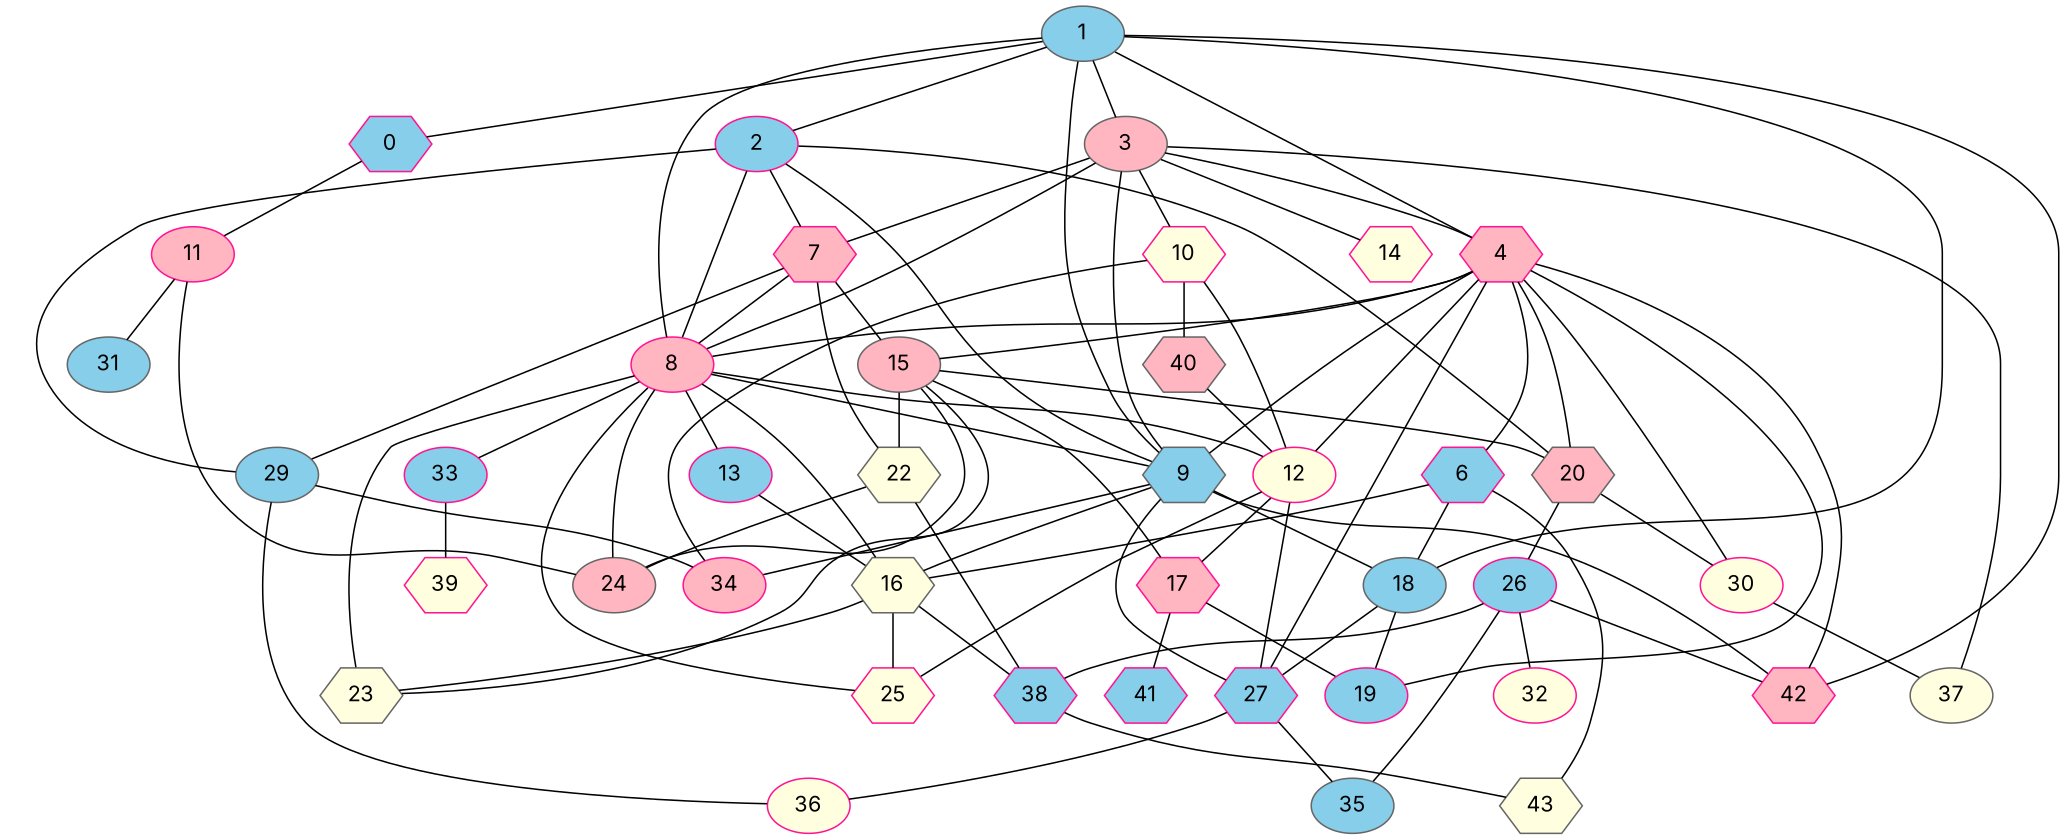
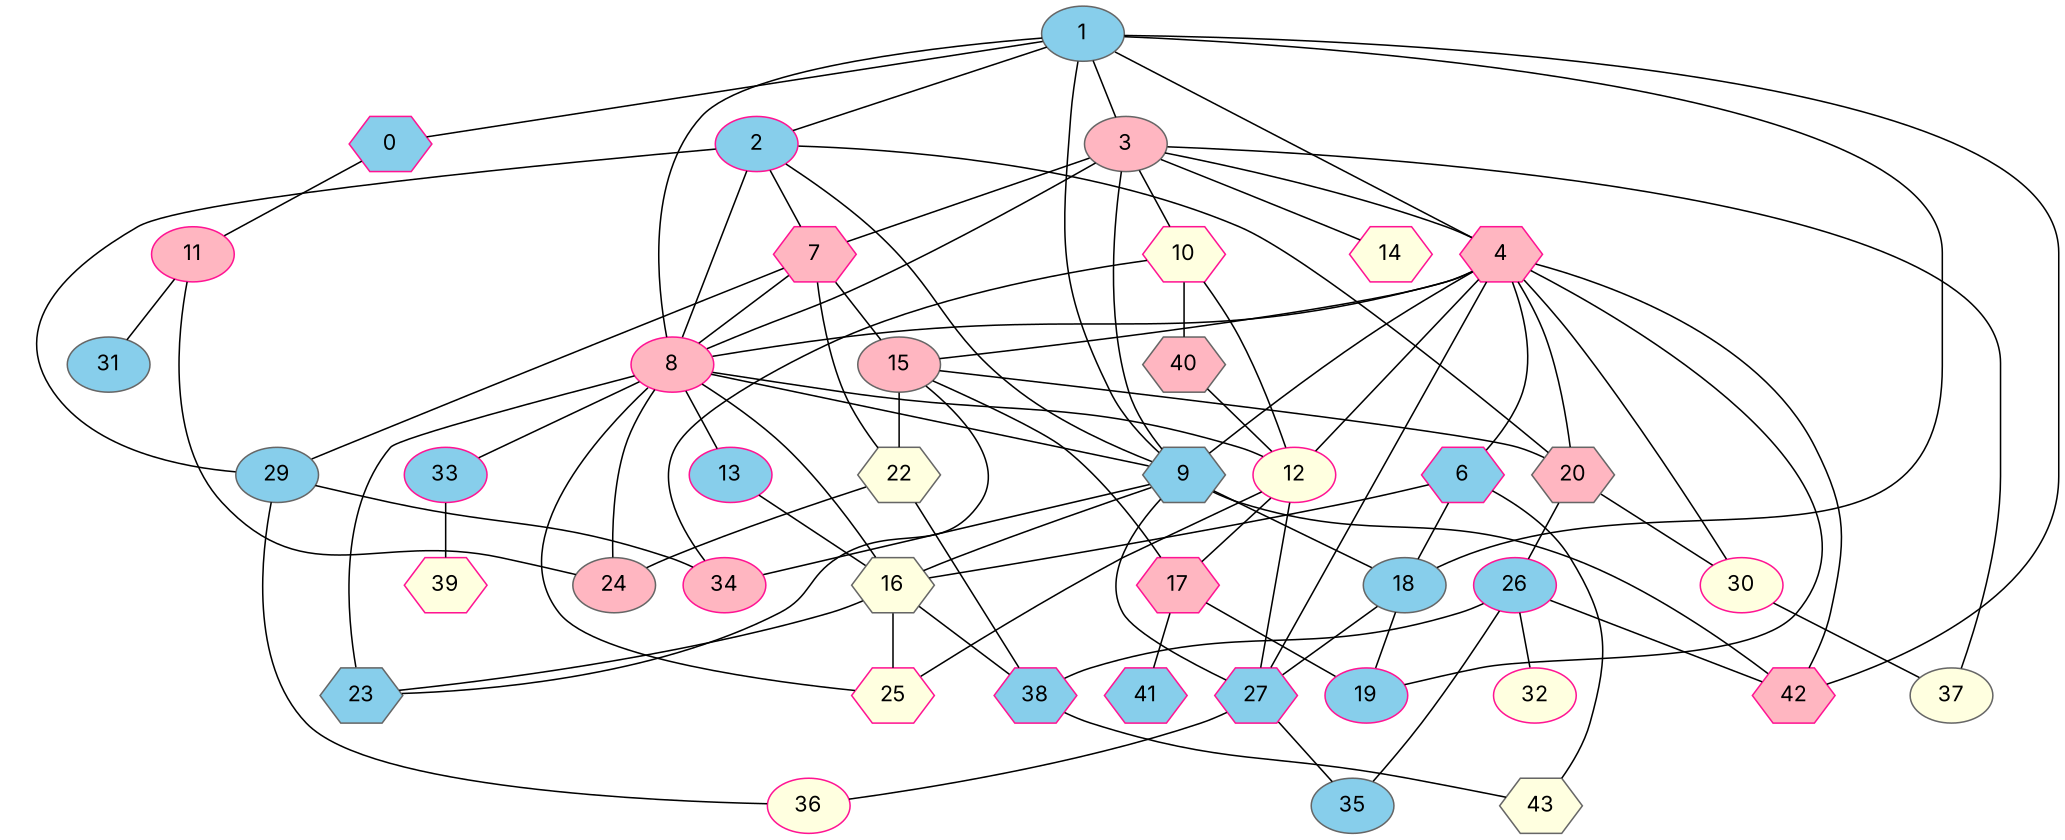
(814, 551) -> none
(361, 696) -> (361, 696)
